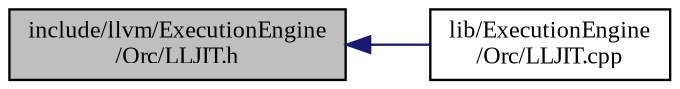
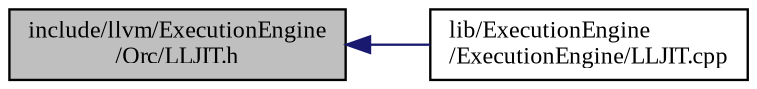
(550, 45) -> (589, 45)
